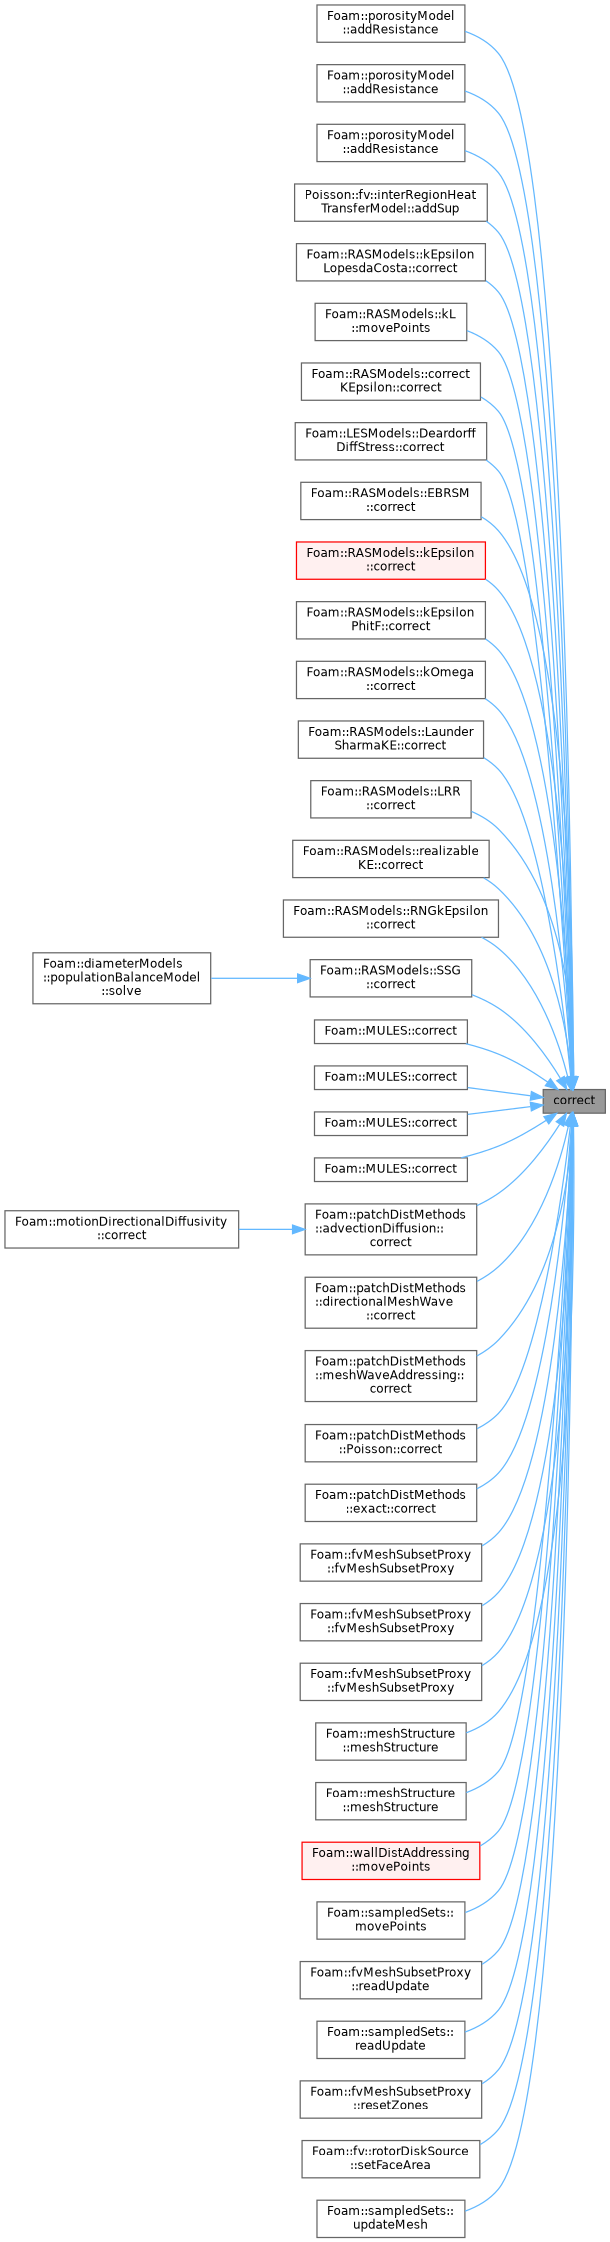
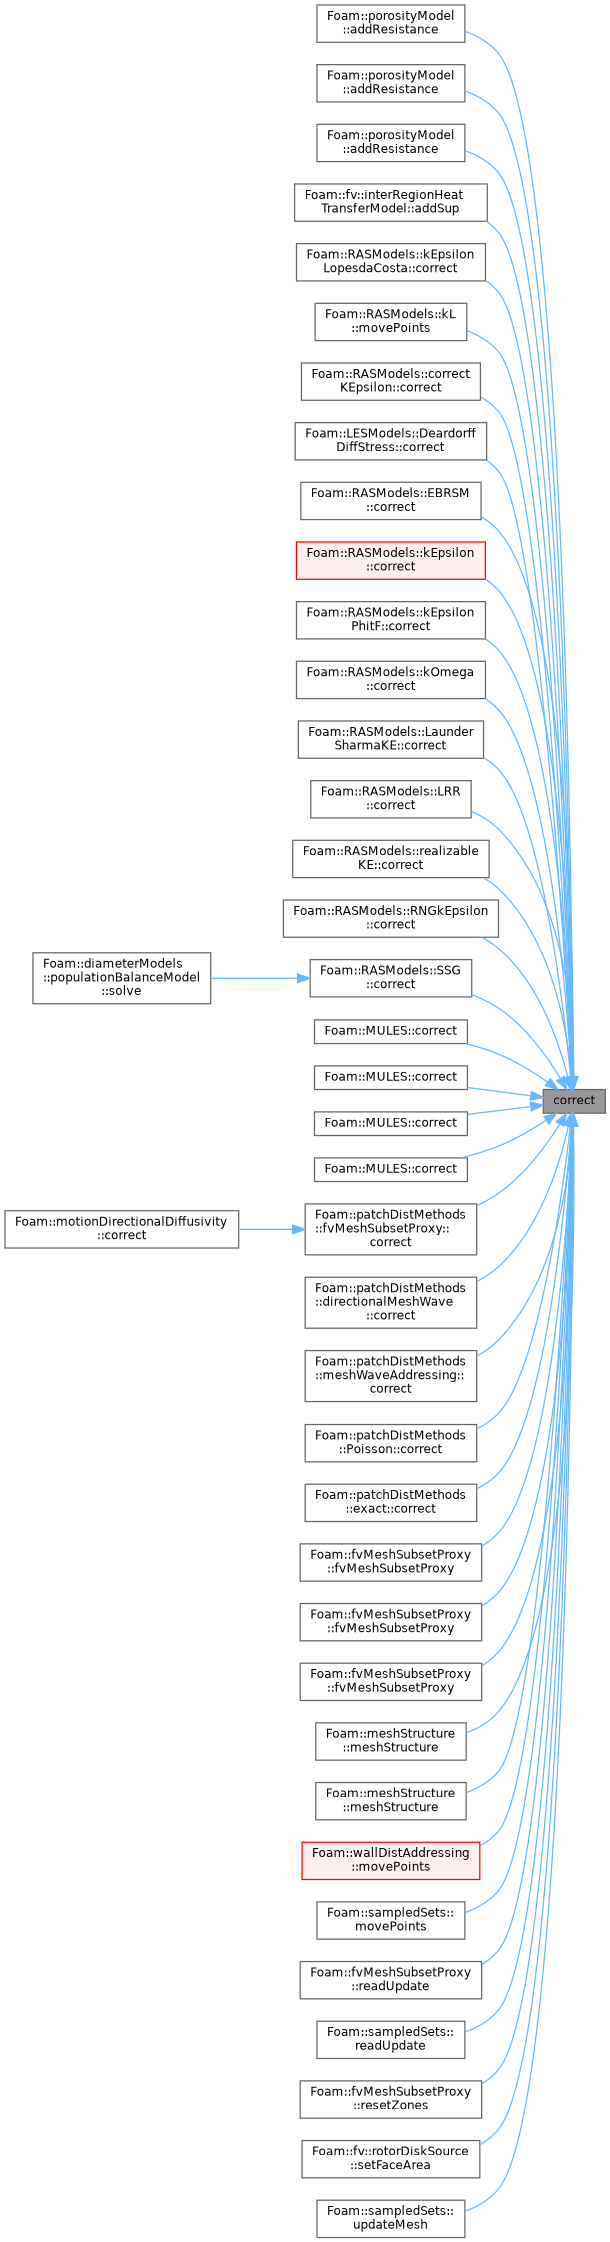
(391, 203) -> (391, 203)
(391, 1229) -> (391, 1229)
